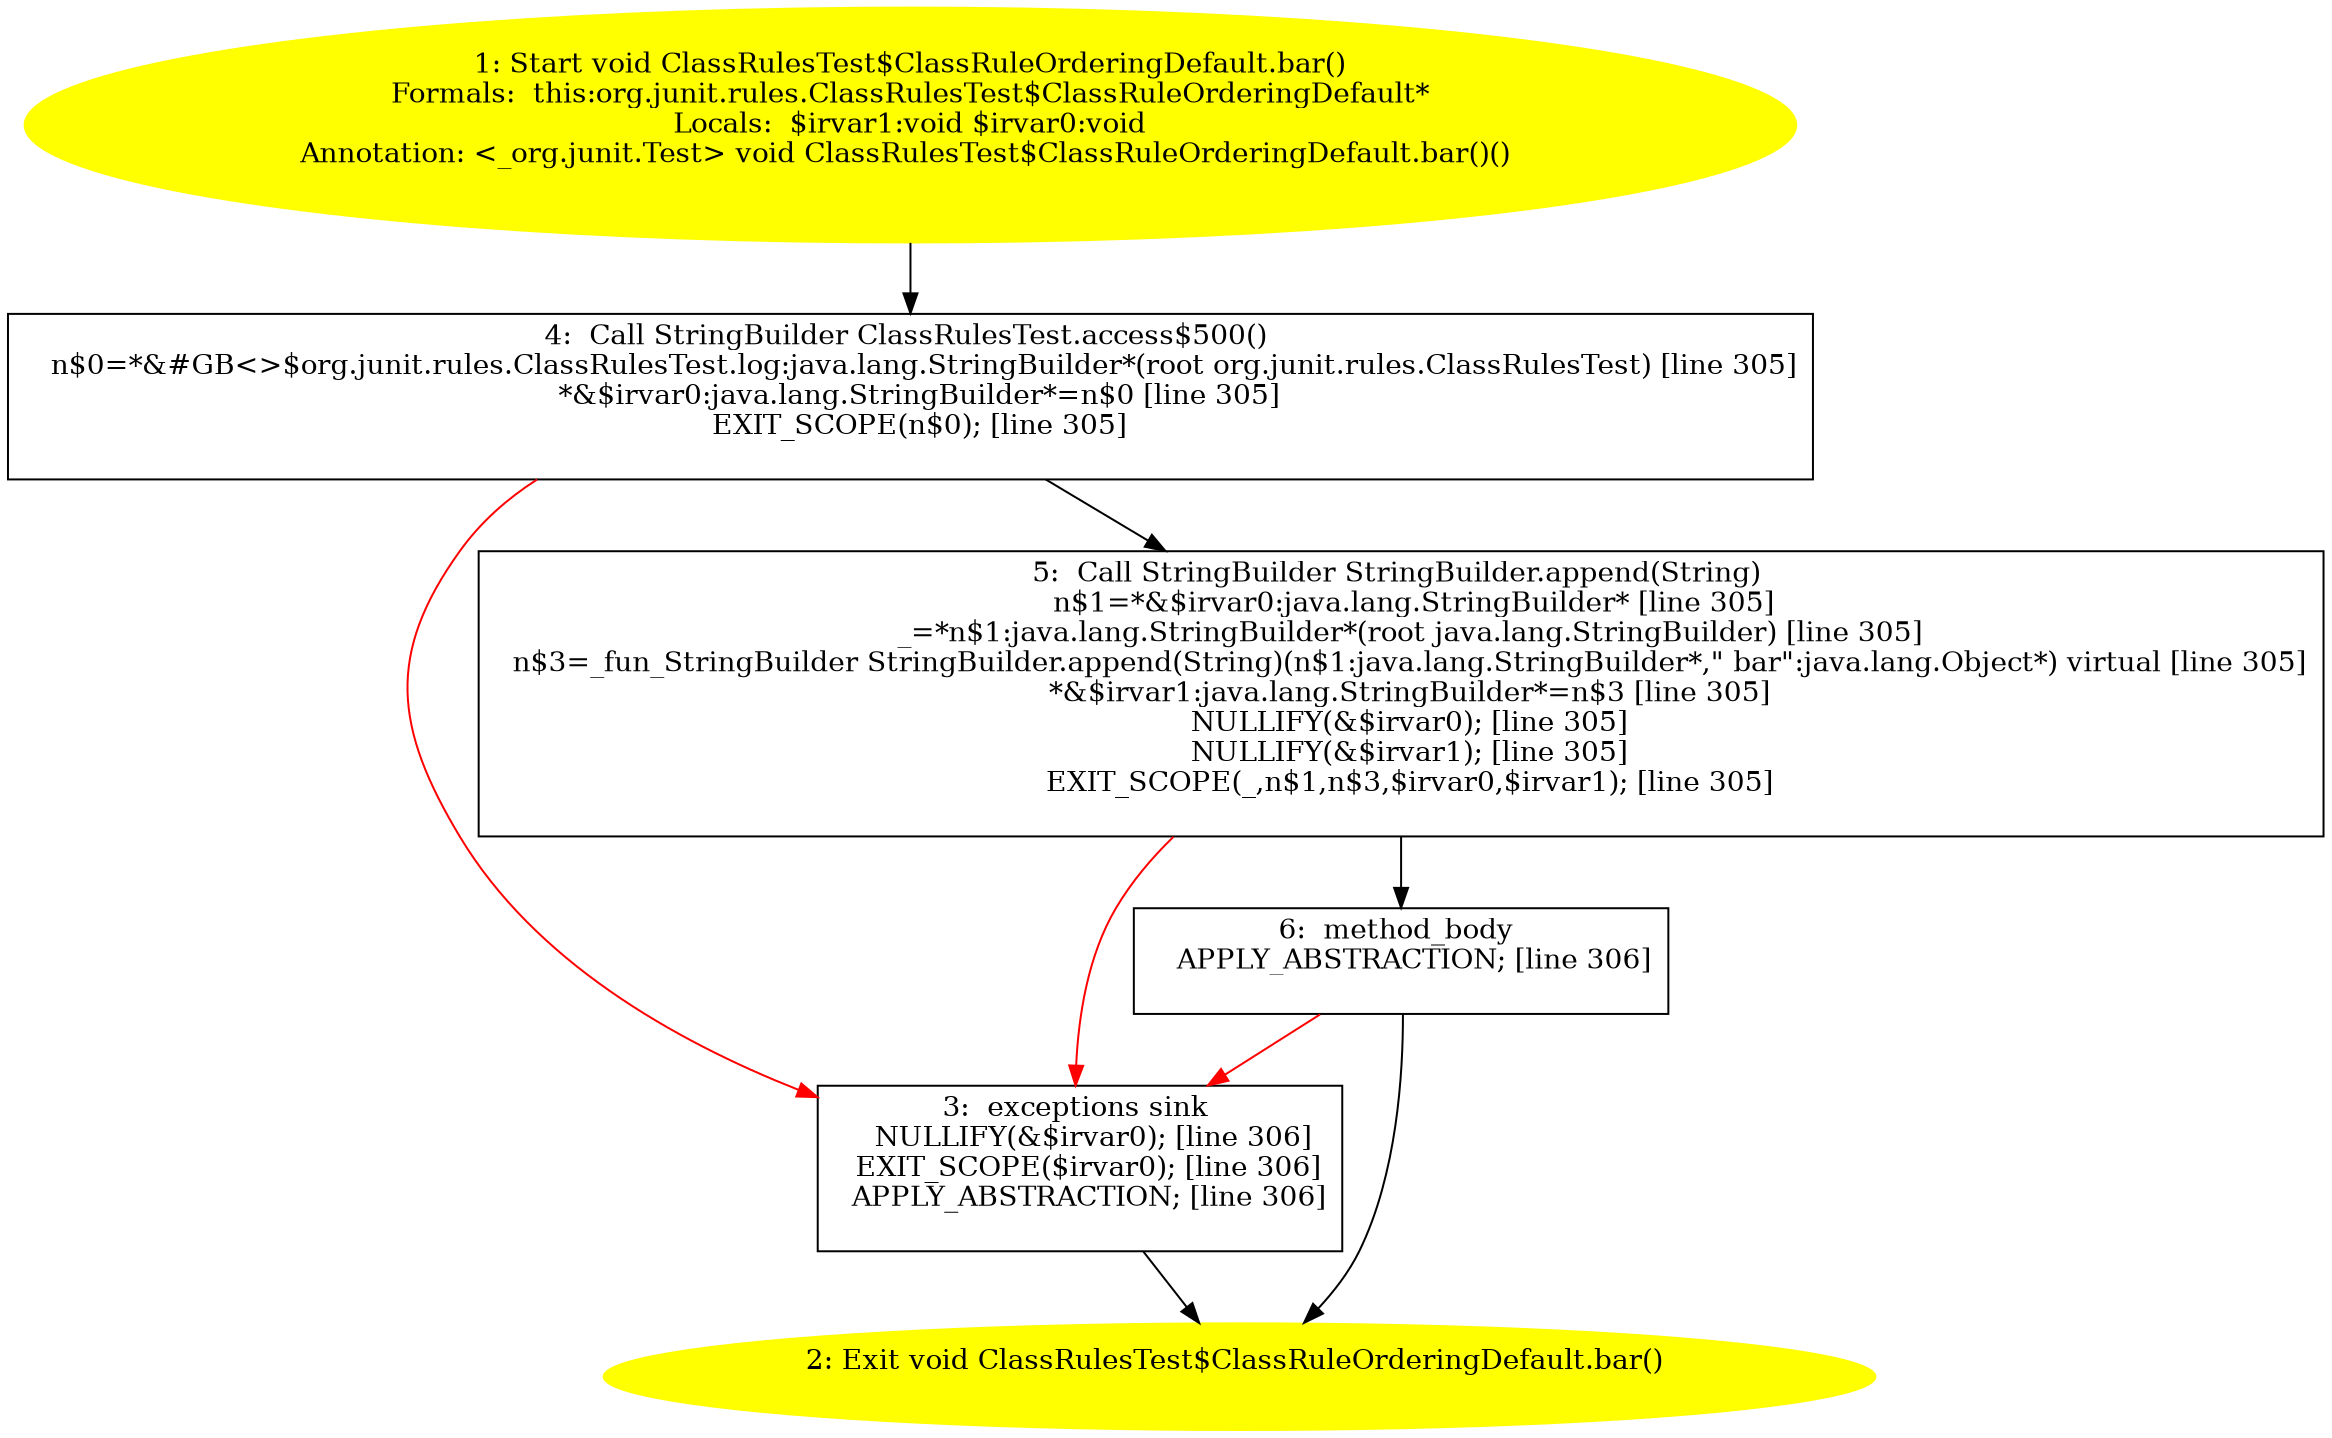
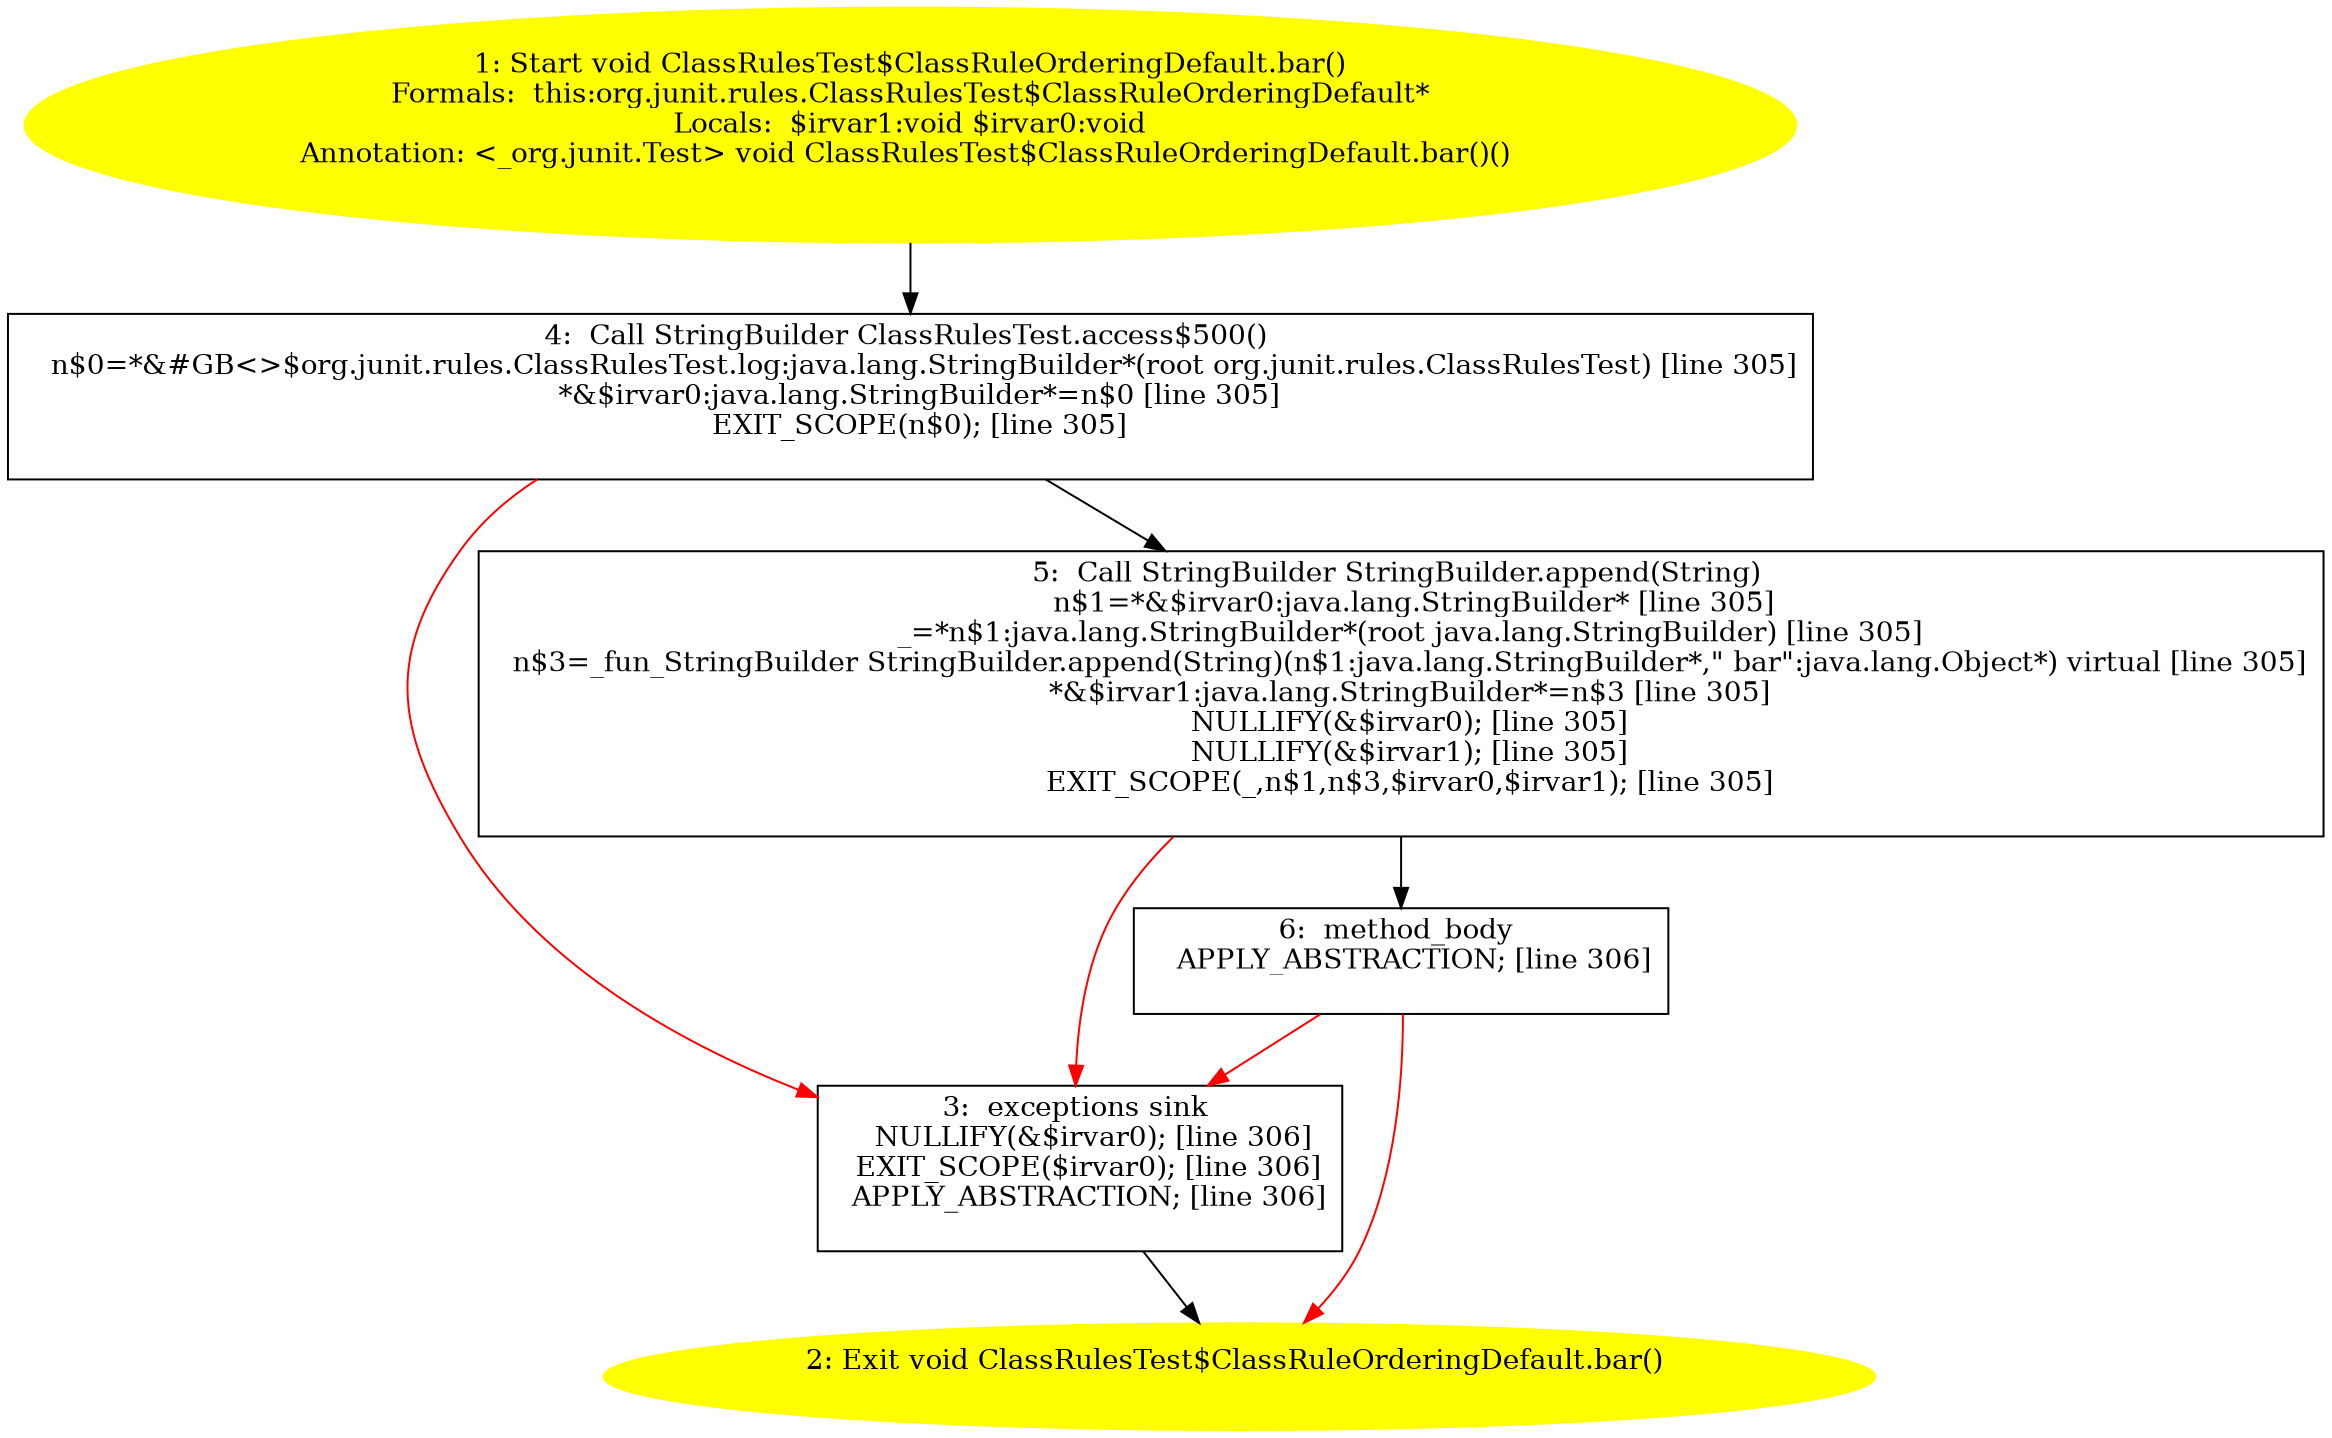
(1387, 1170) -> (1387, 1170)
